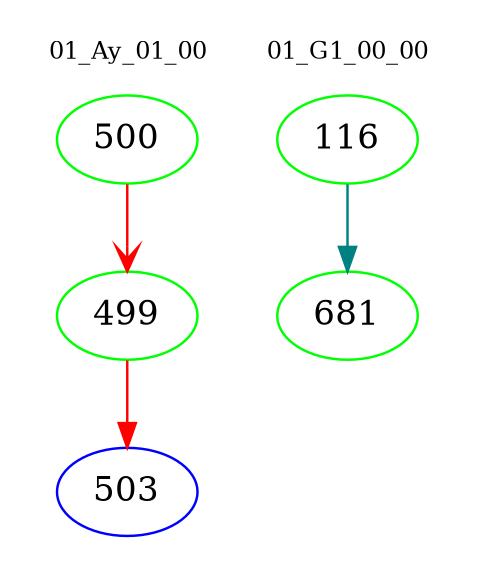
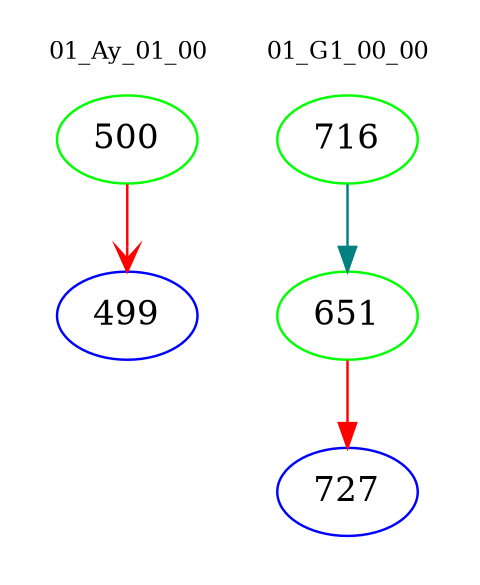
(348, 139) -> (348, 139)
(127, 316) -> (127, 316)
(348, 316) -> (348, 316)
(127, 492) -> none
none -> (348, 492)
